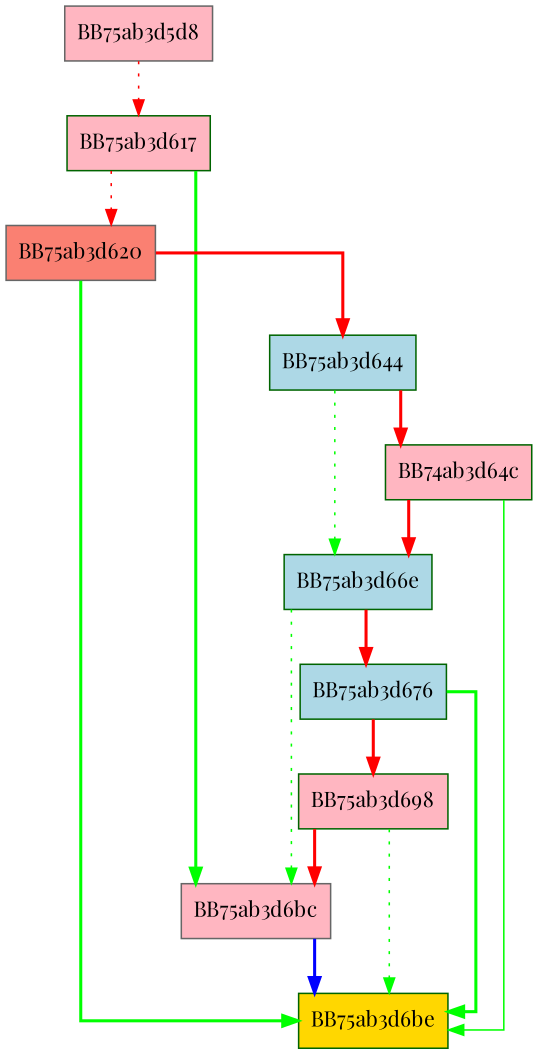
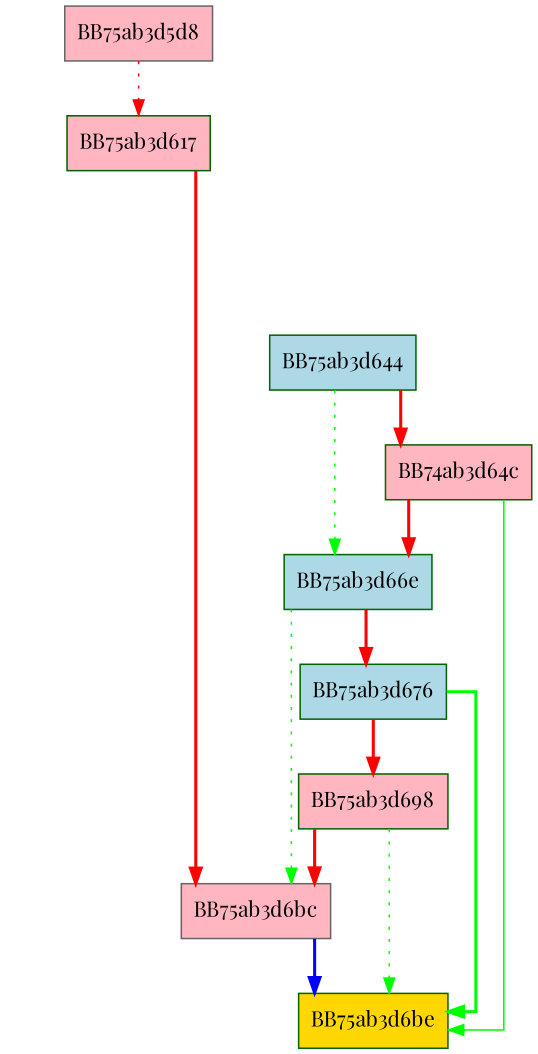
(81, 253) -> none
(196, 520) -> (196, 520)
